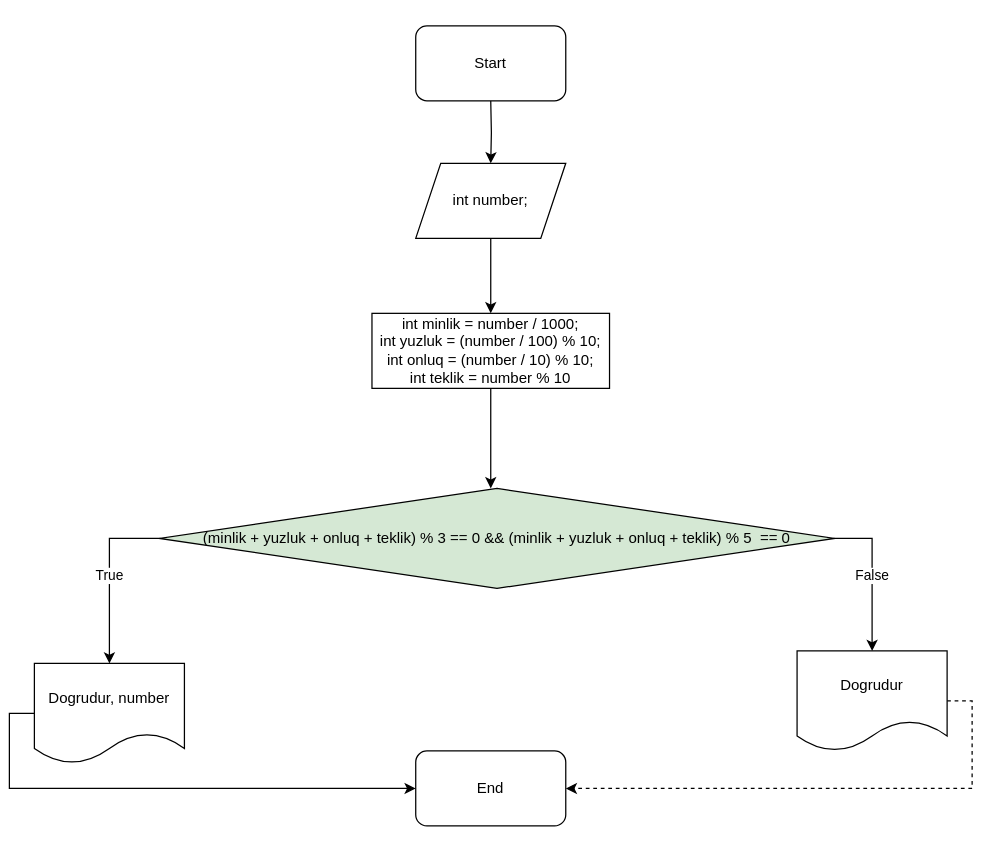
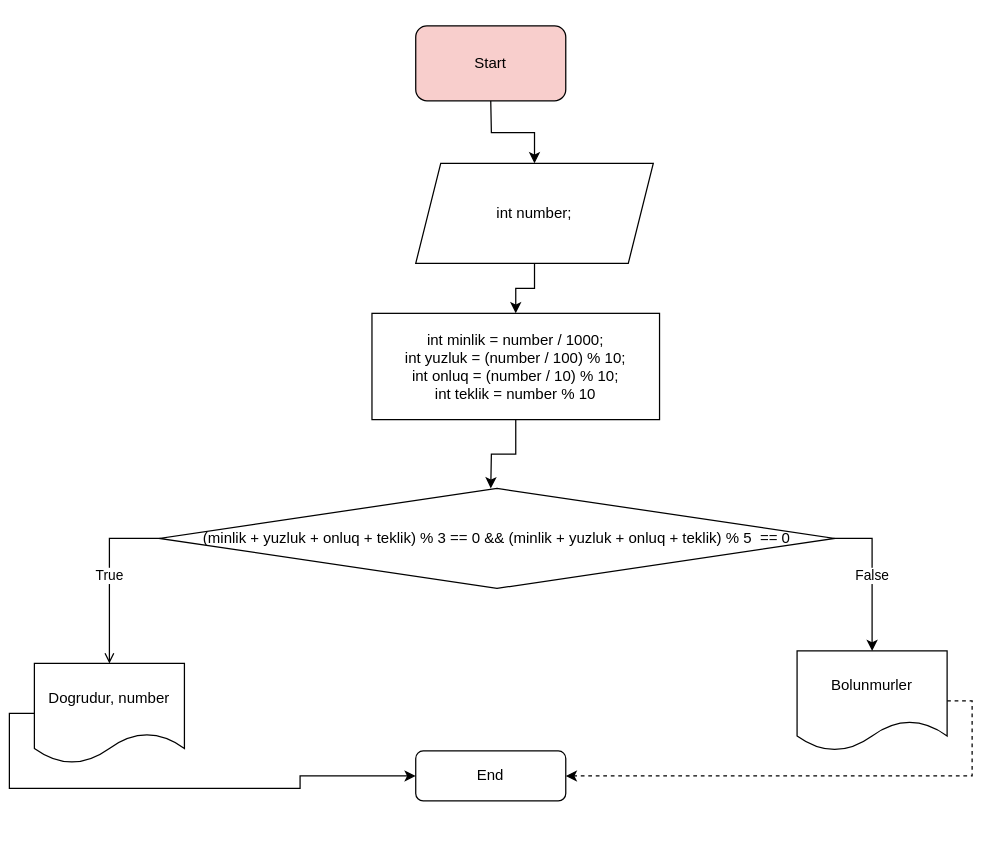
(491, 63) -> (491, 63)
(491, 201) -> (534, 213)
(491, 351) -> (516, 366)
(497, 538) -> (497, 538)
(109, 653) -> (109, 656)
(872, 686) -> (872, 686)
(491, 788) -> (491, 776)
